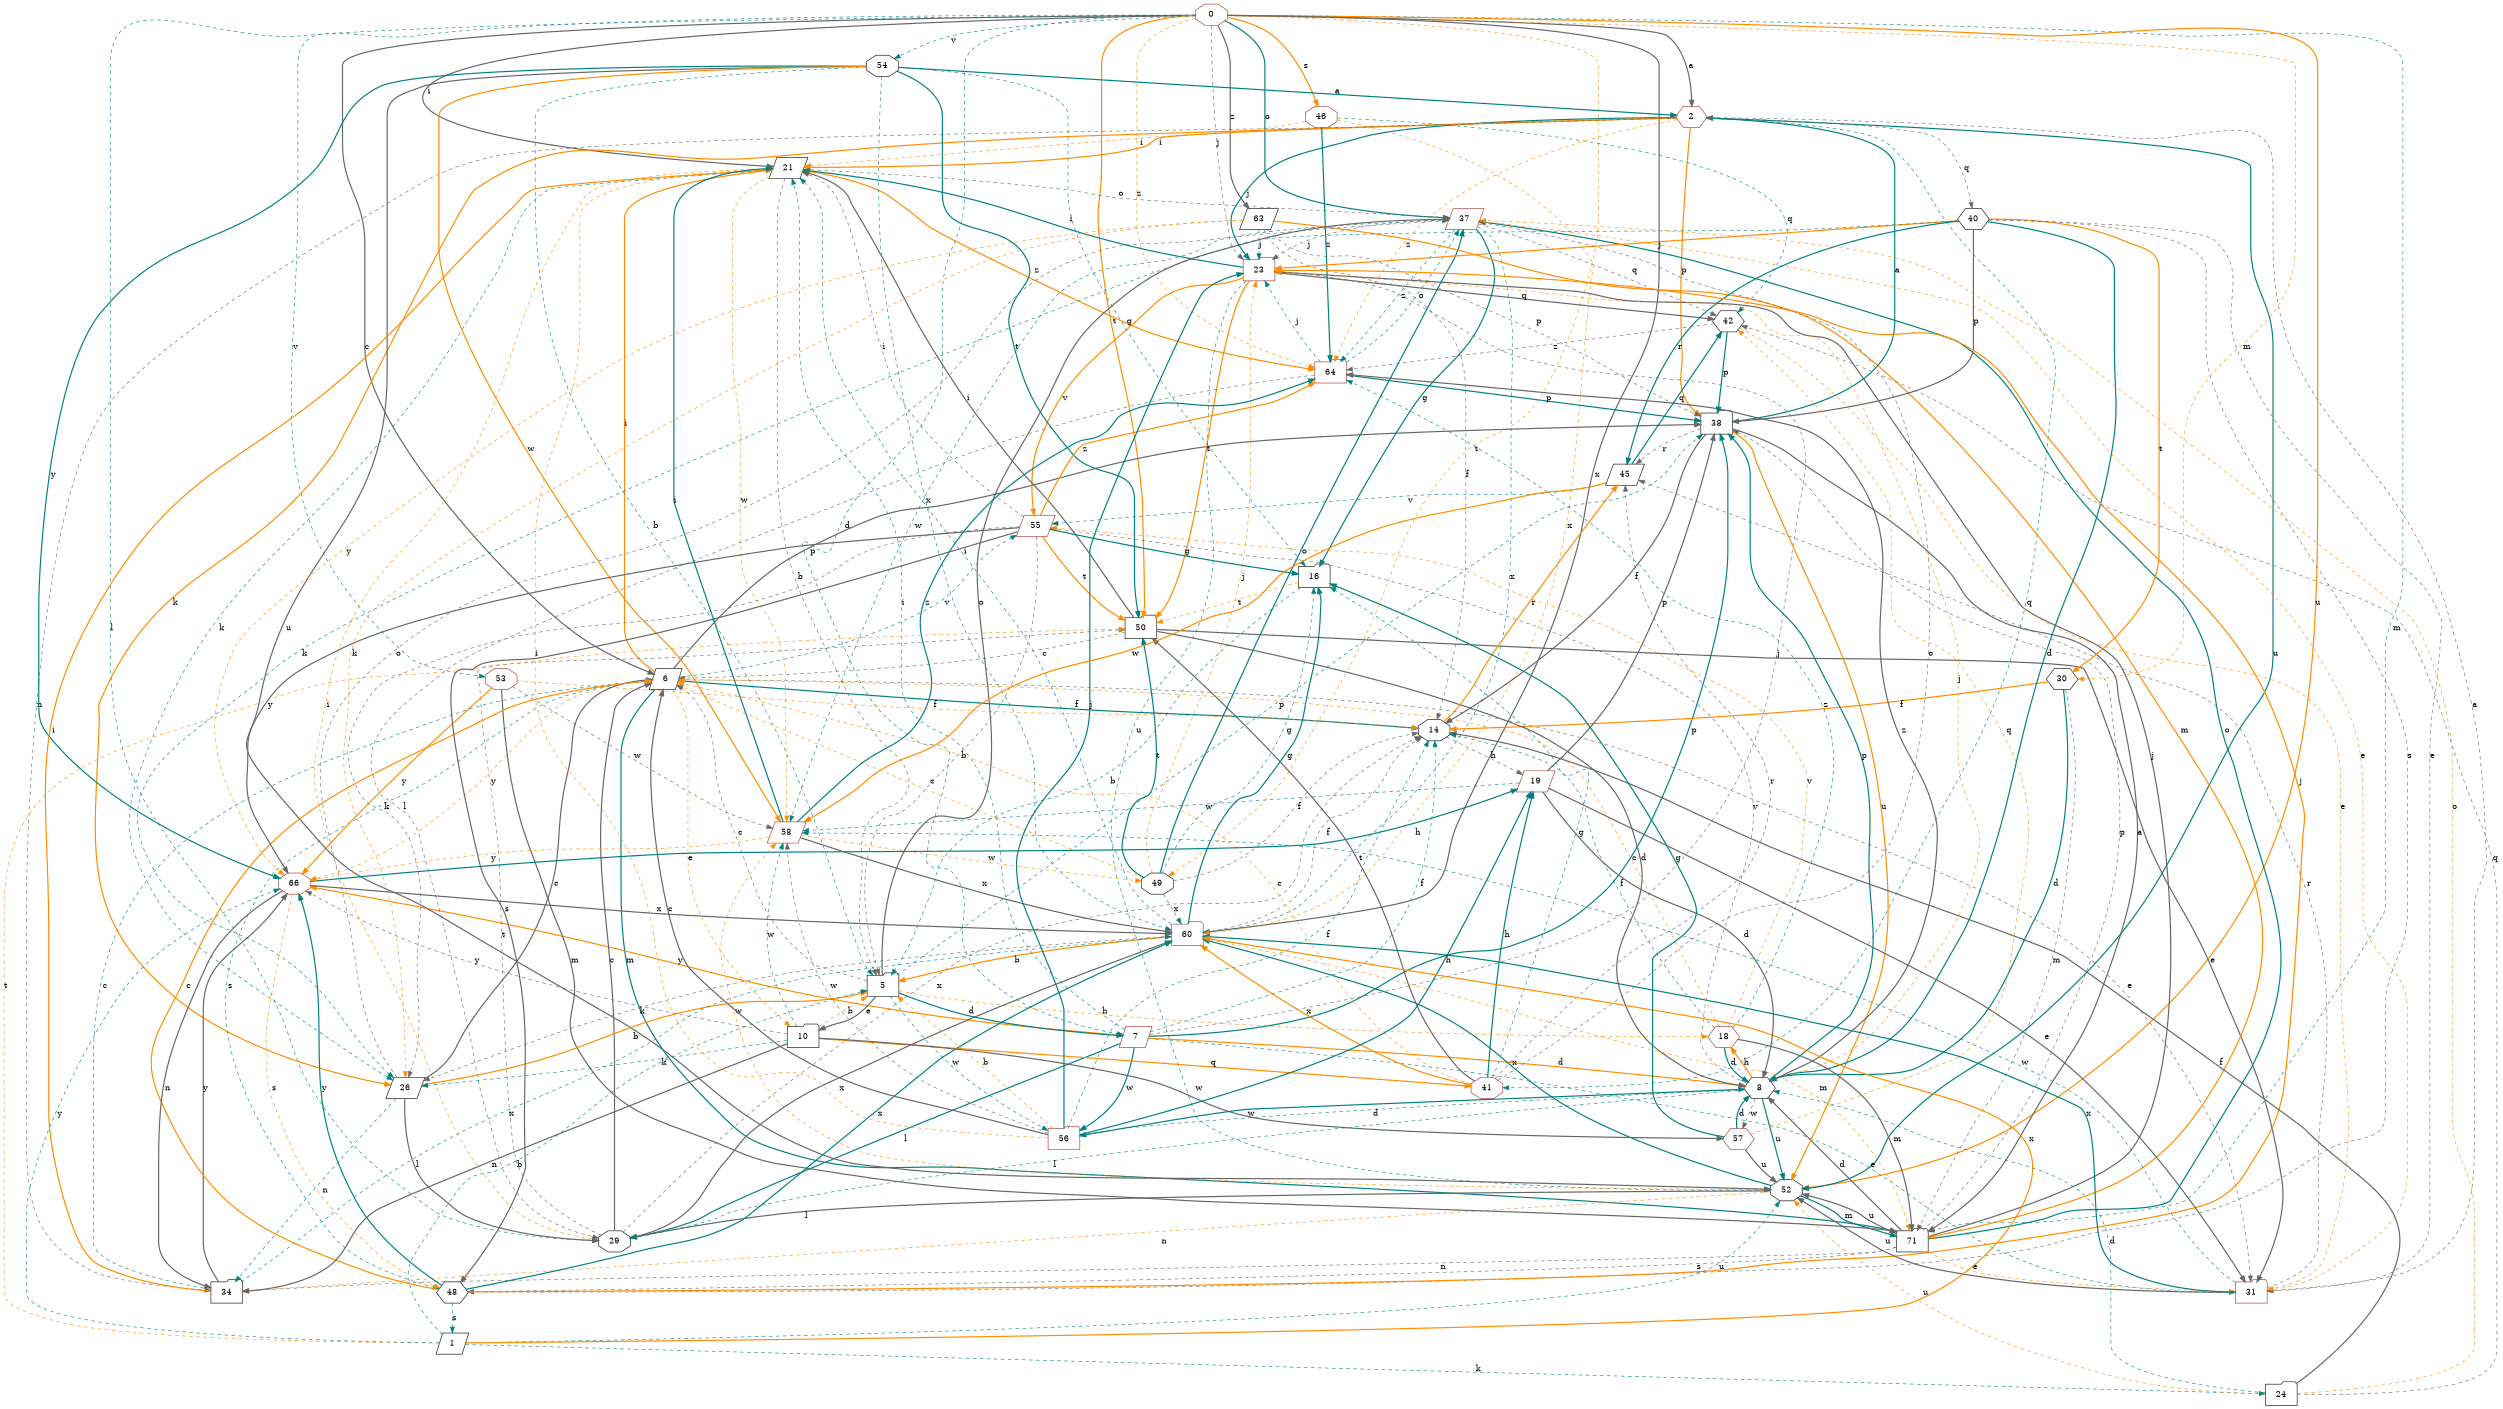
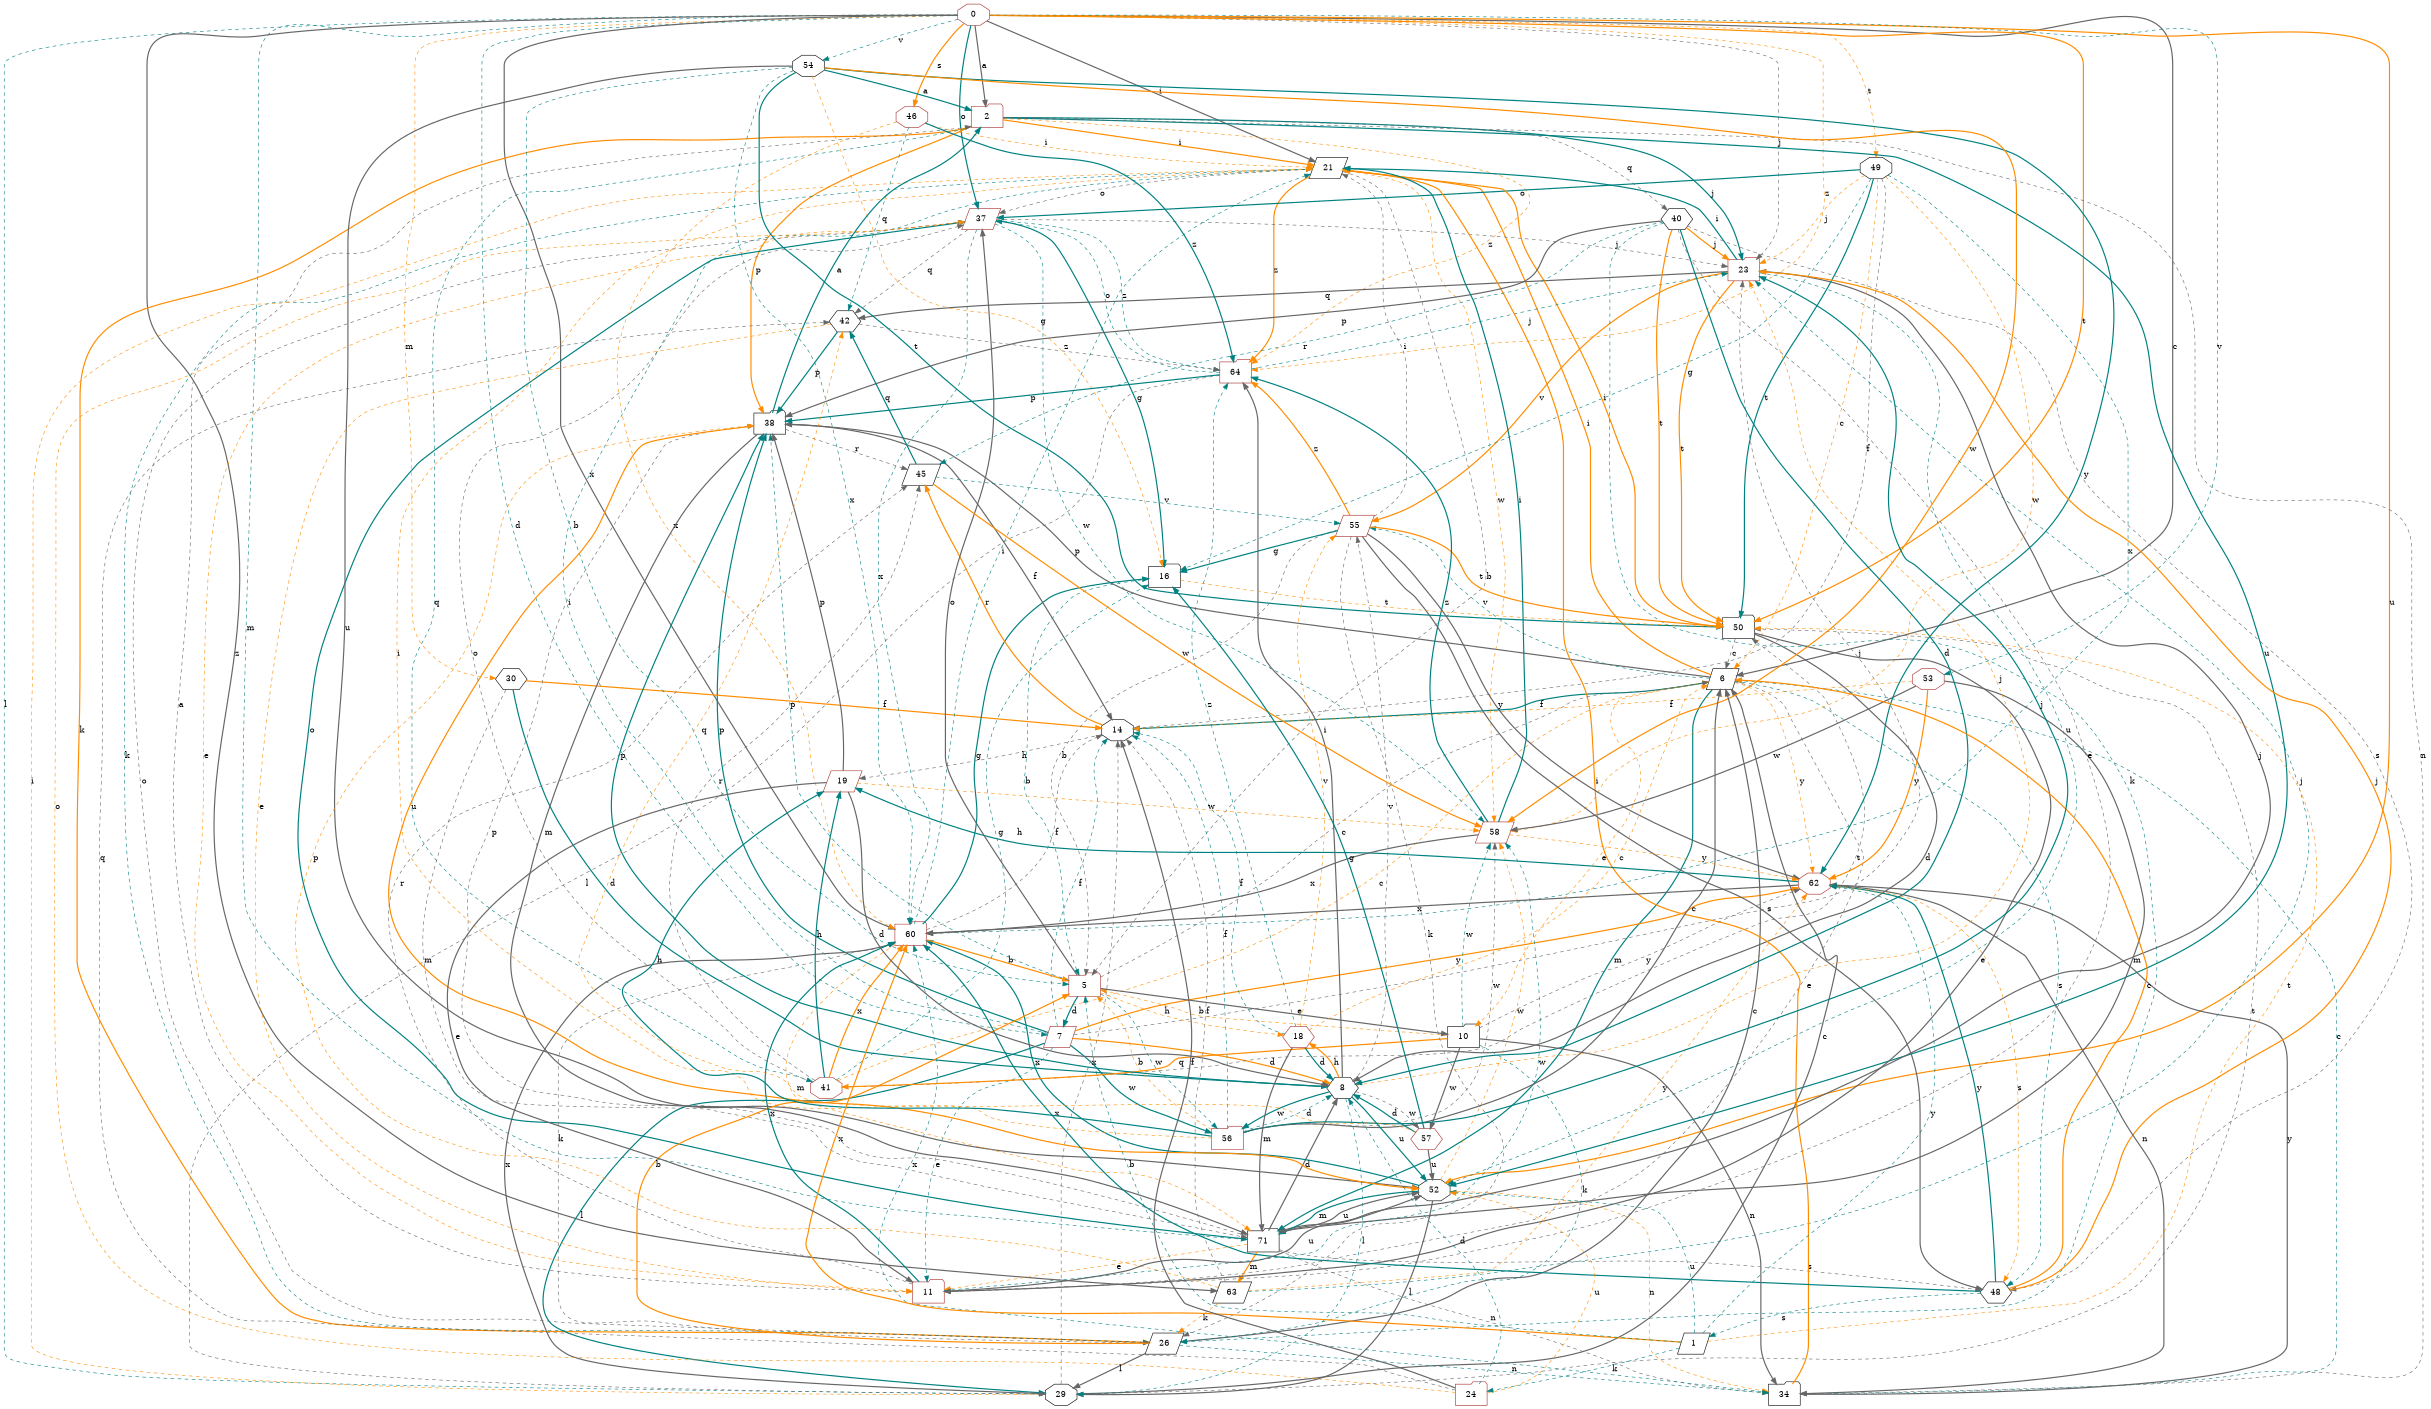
(1691, 117) -> (987, 117)
(1097, 278) -> (971, 311)
(1749, 283) -> (1305, 342)
(1474, 304) -> (348, 1079)
(2159, 391) -> (1659, 442)
(964, 397) -> (1583, 356)
(2066, 571) -> (1248, 1266)
(1904, 730) -> (1325, 730)
(637, 762) -> (1722, 773)
(1164, 807) -> (1166, 807)
(1339, 830) -> (1532, 1024)
(2140, 832) -> (549, 832)
(968, 860) -> (1933, 586)
(294, 884) -> (1814, 884)
(883, 986) -> (1085, 986)
(2251, 1292) -> (928, 1292)
(2281, 1395) -> (1471, 1395)
